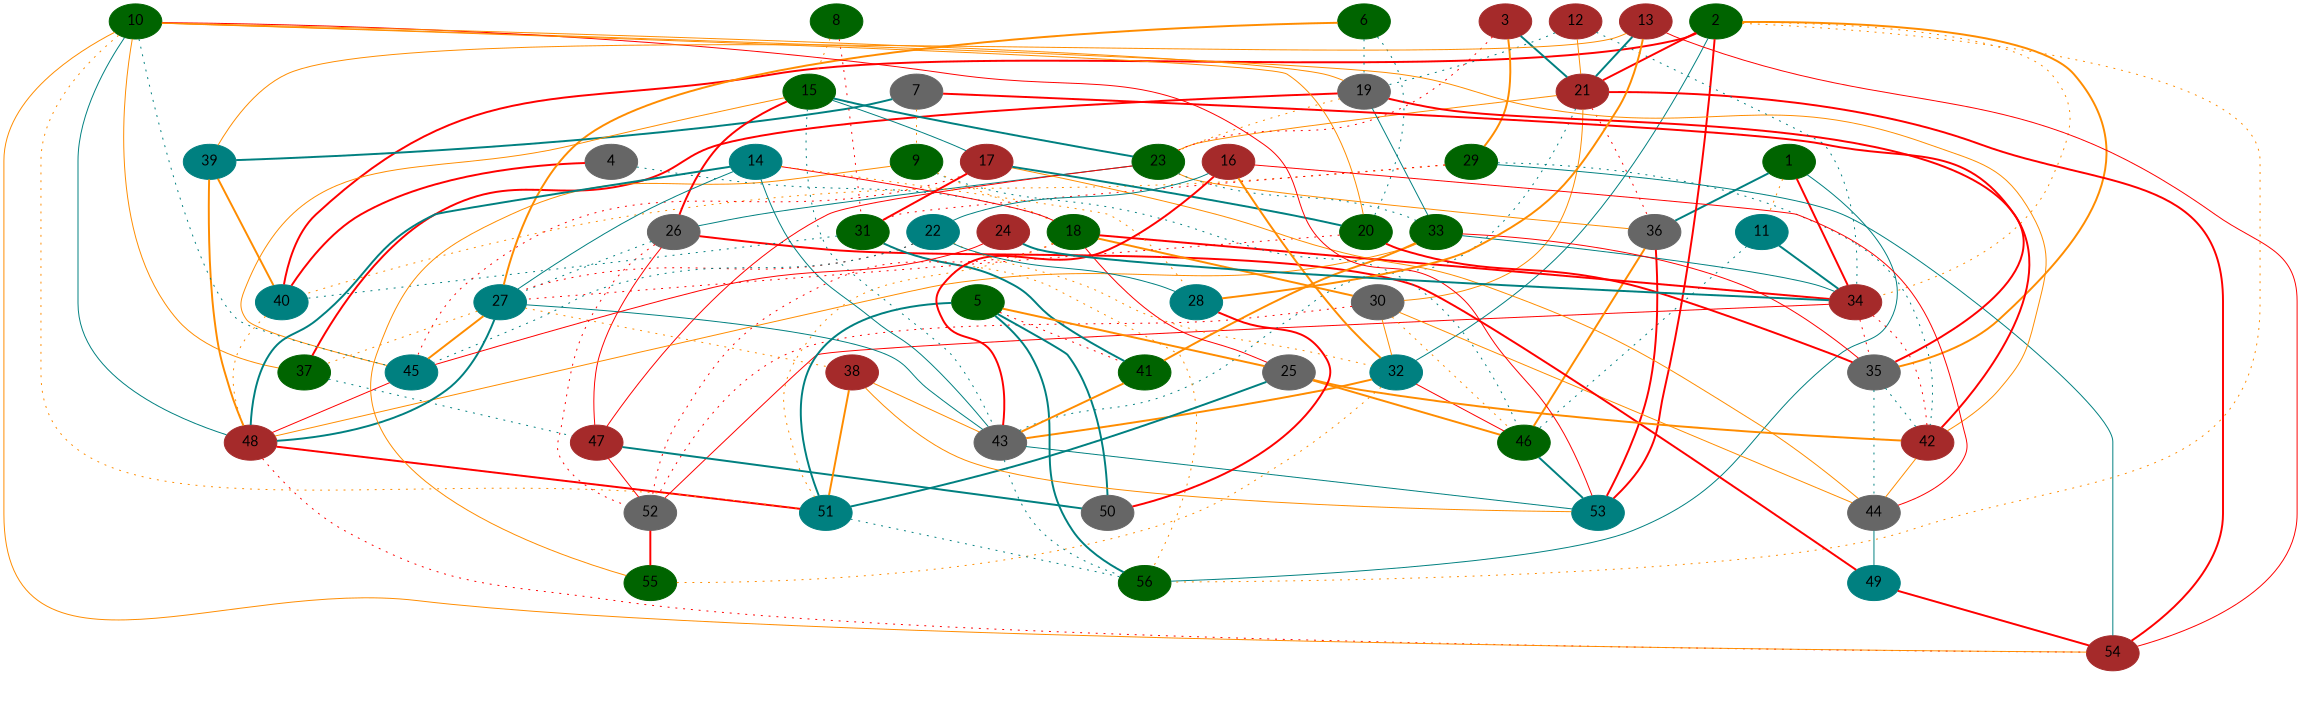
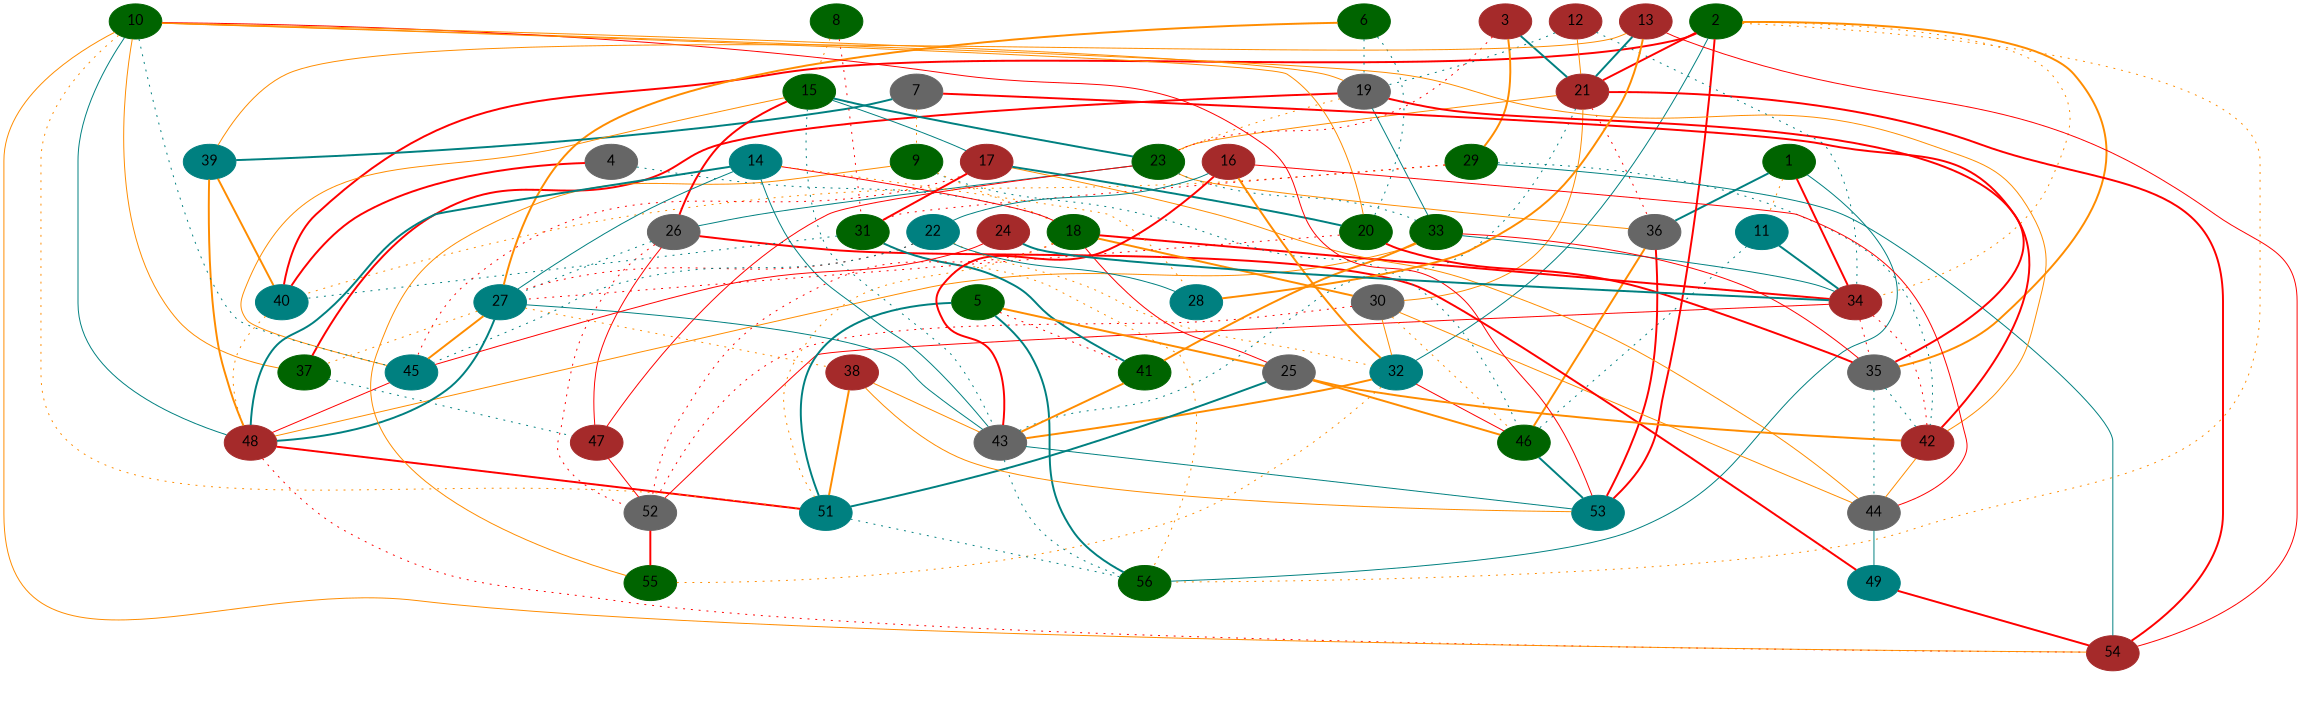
(1108, 513) -> none
